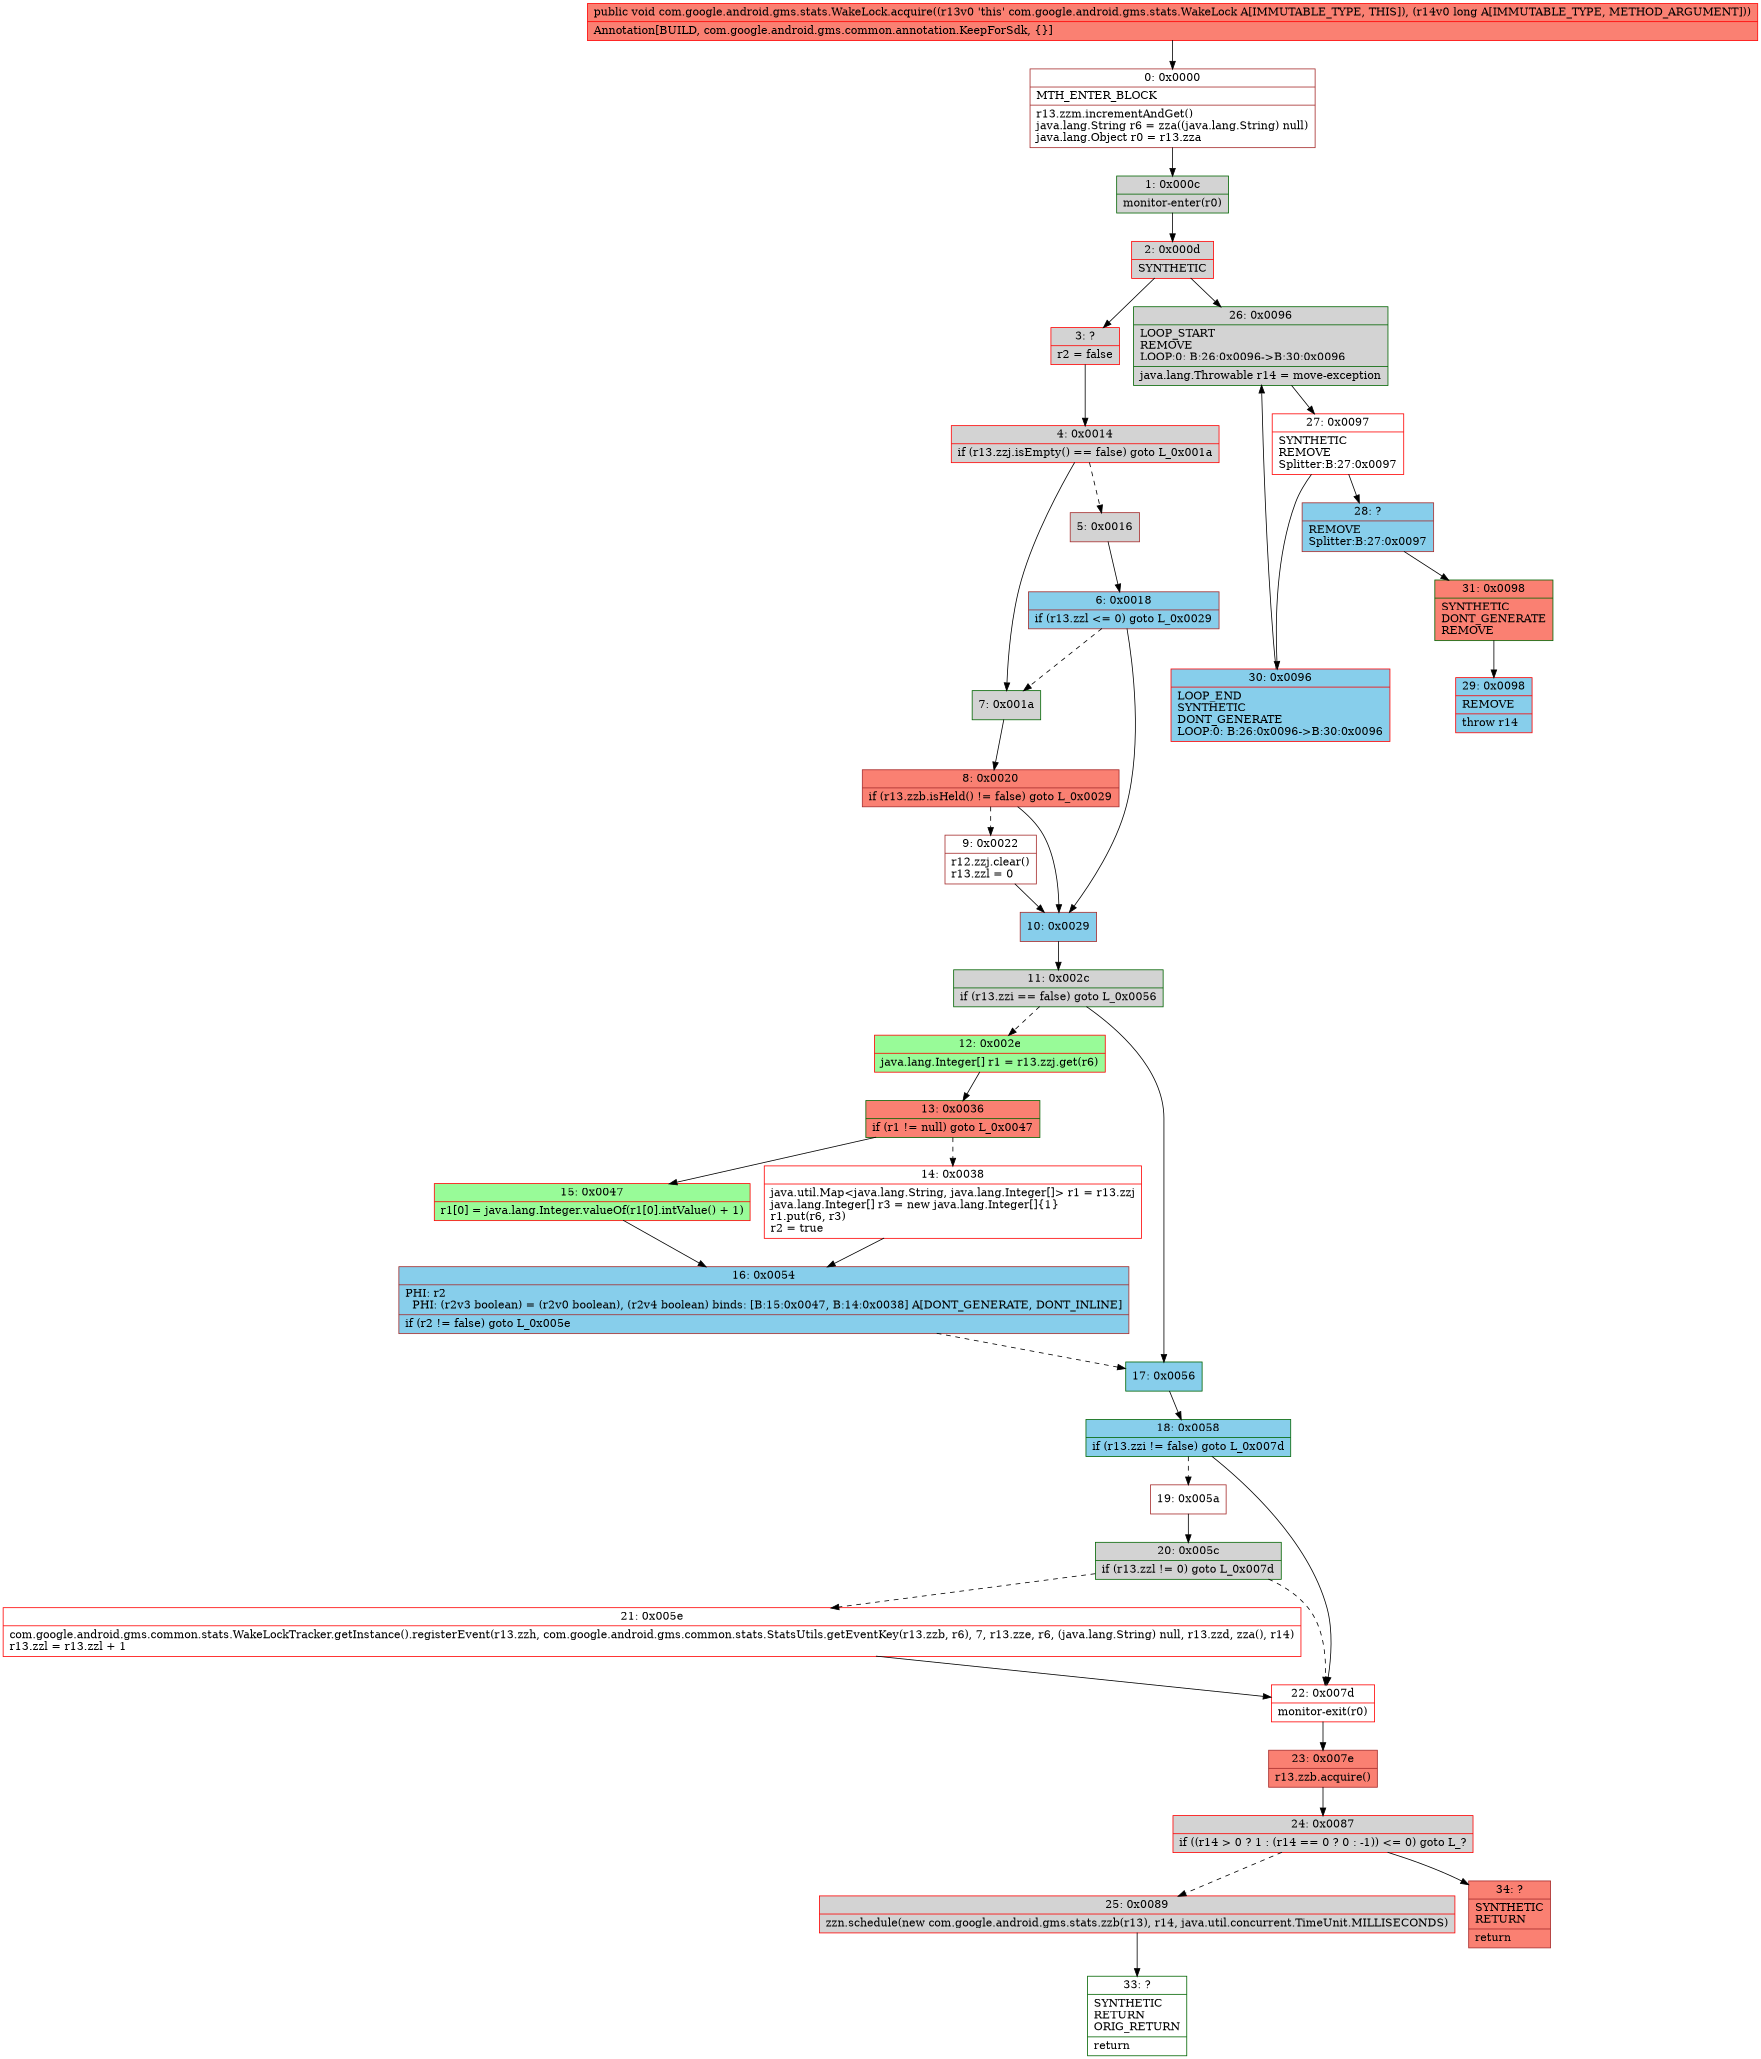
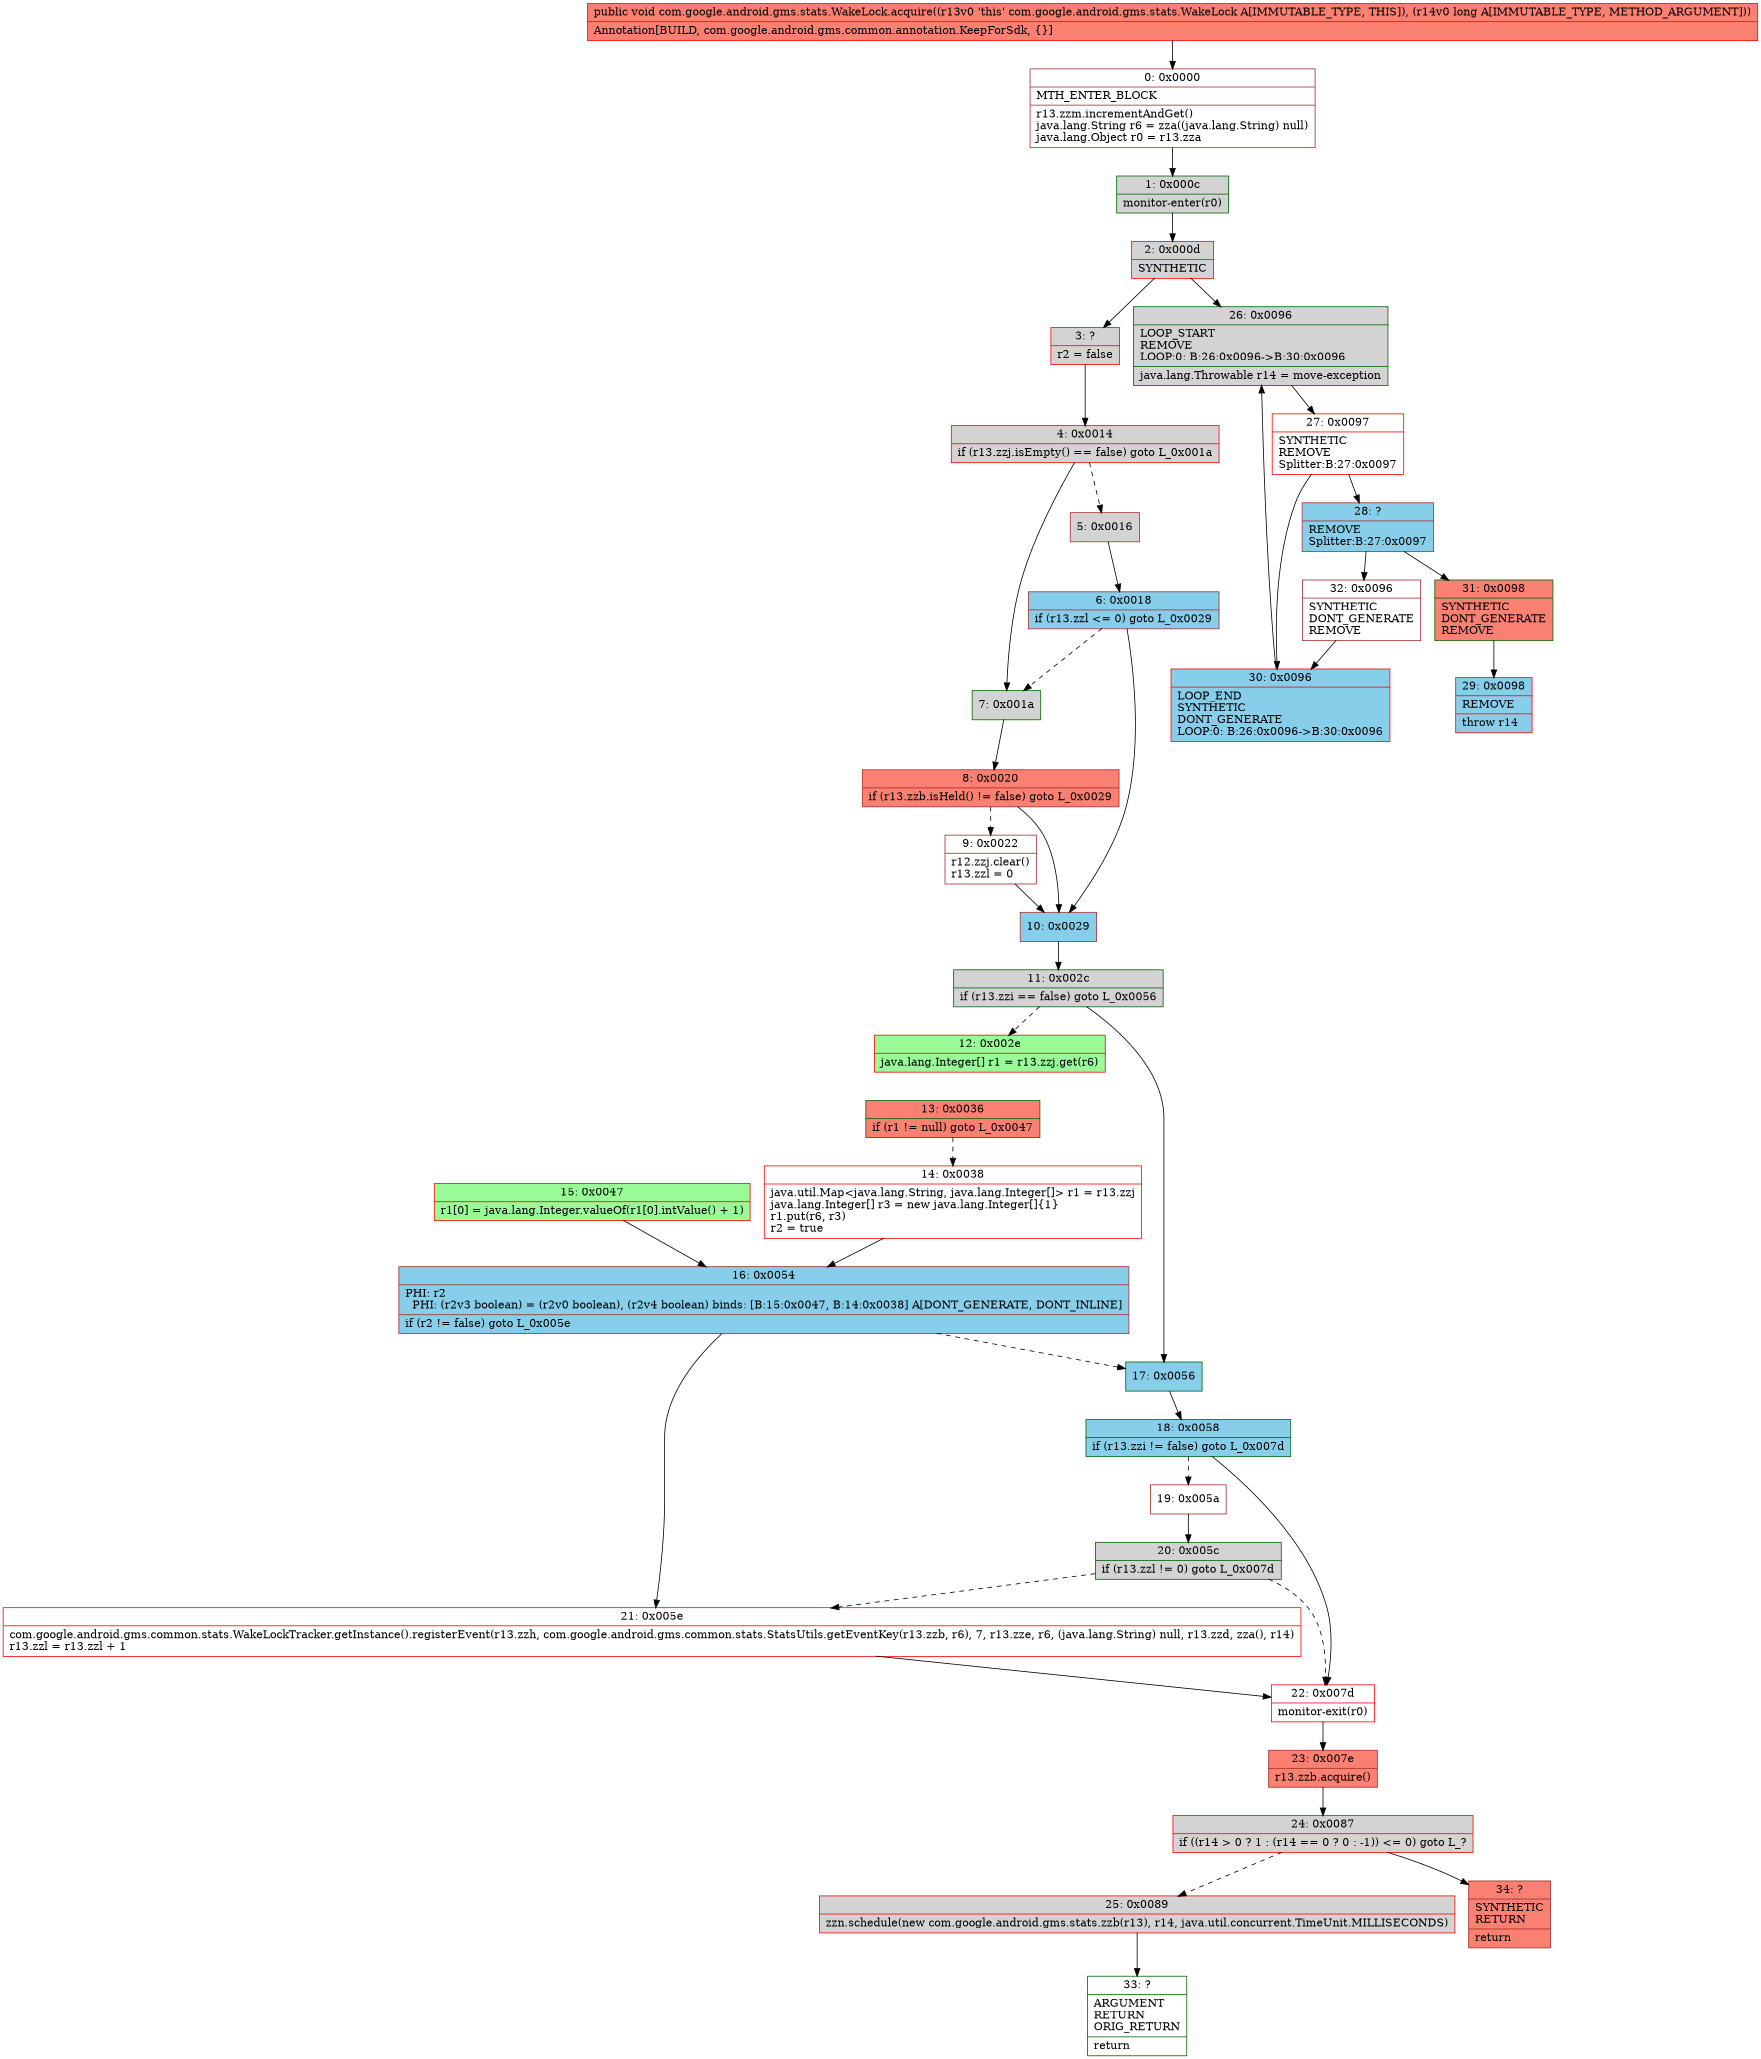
none -> (1362, 610)
(973, 1083) -> none
(777, 1160) -> none
none -> (665, 1458)
(1128, 2003) -> (1129, 2003)
